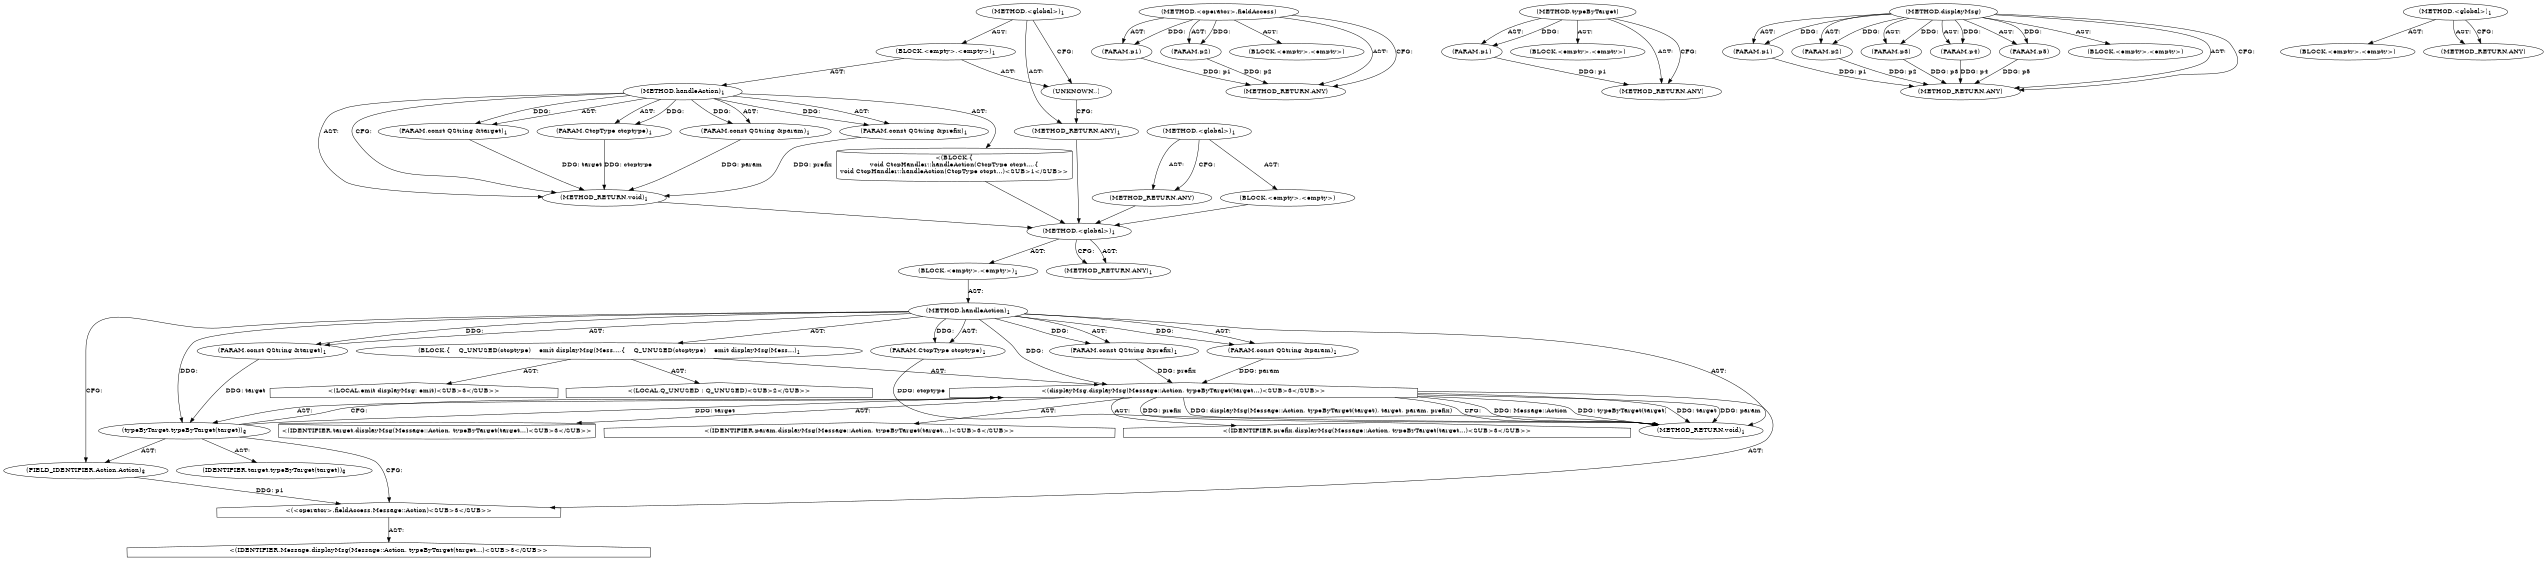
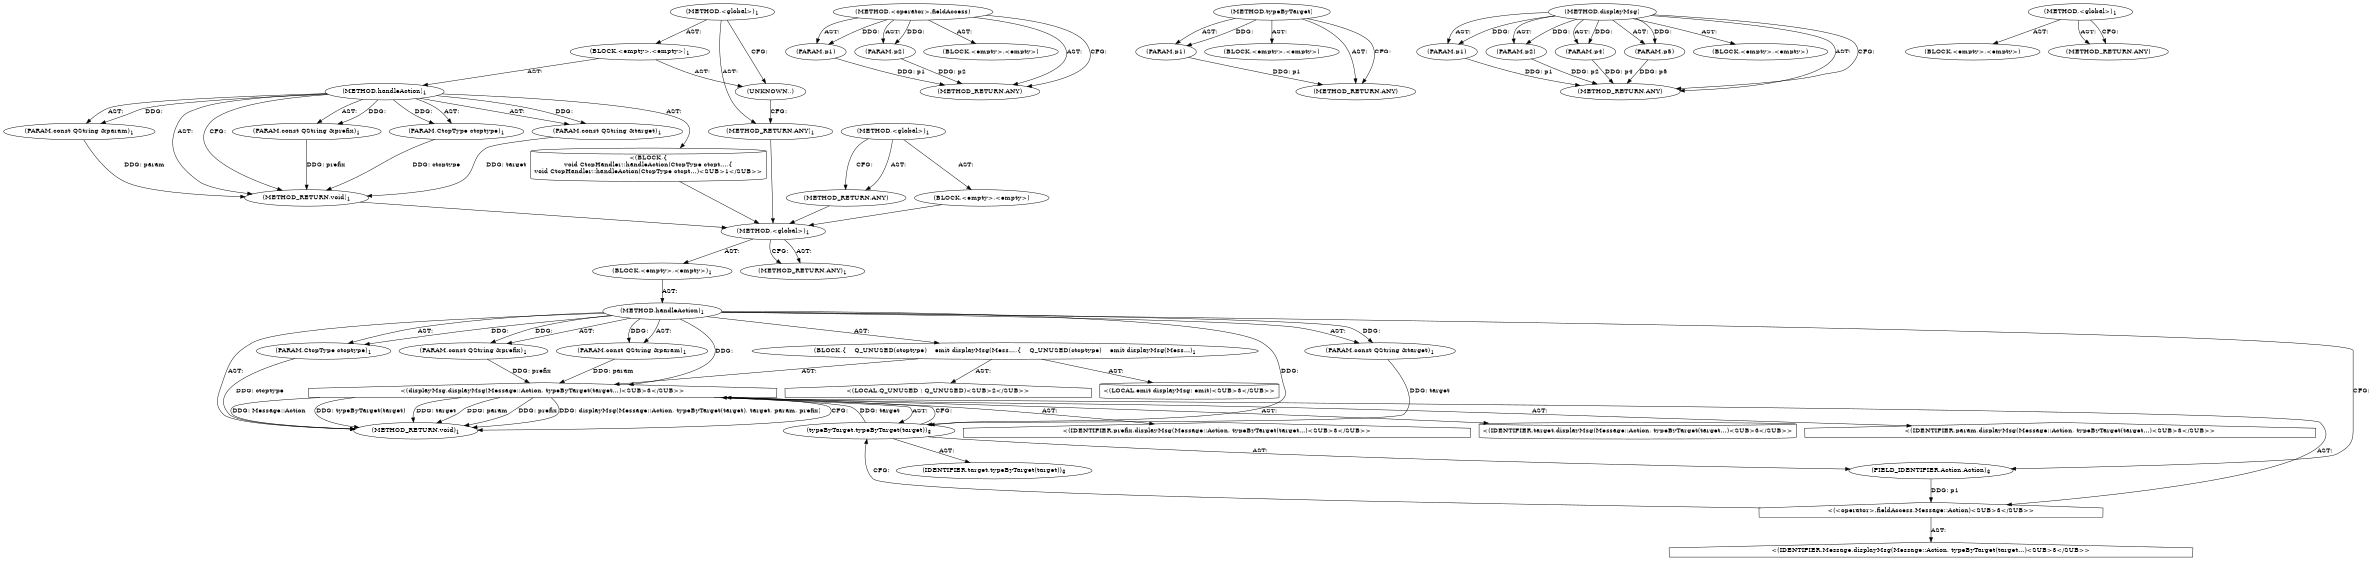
(1891, 52) -> none
(414, 391) -> (1189, 391)
(328, 449) -> (1298, 500)
